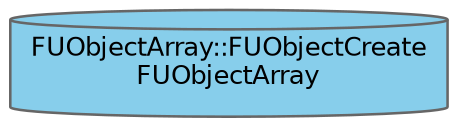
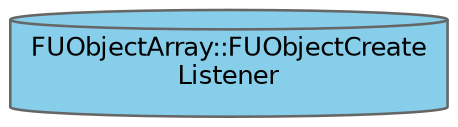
(229, 63) -> (229, 63)
